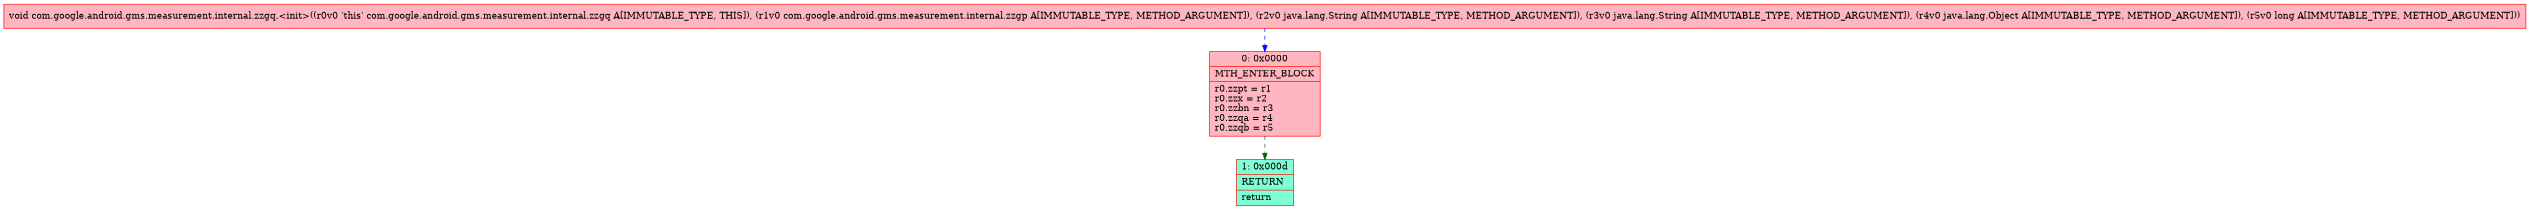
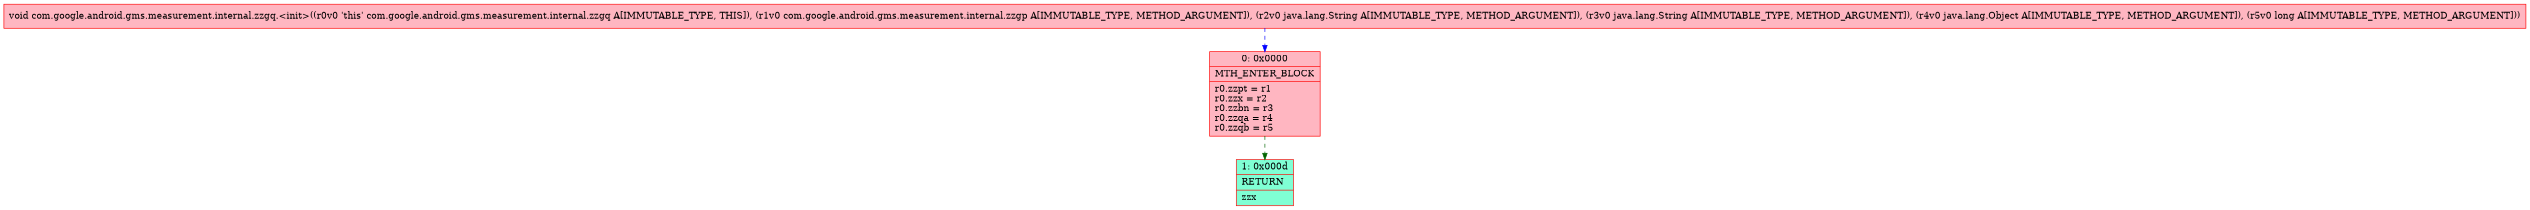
(1256, 198) -> (1249, 198)
